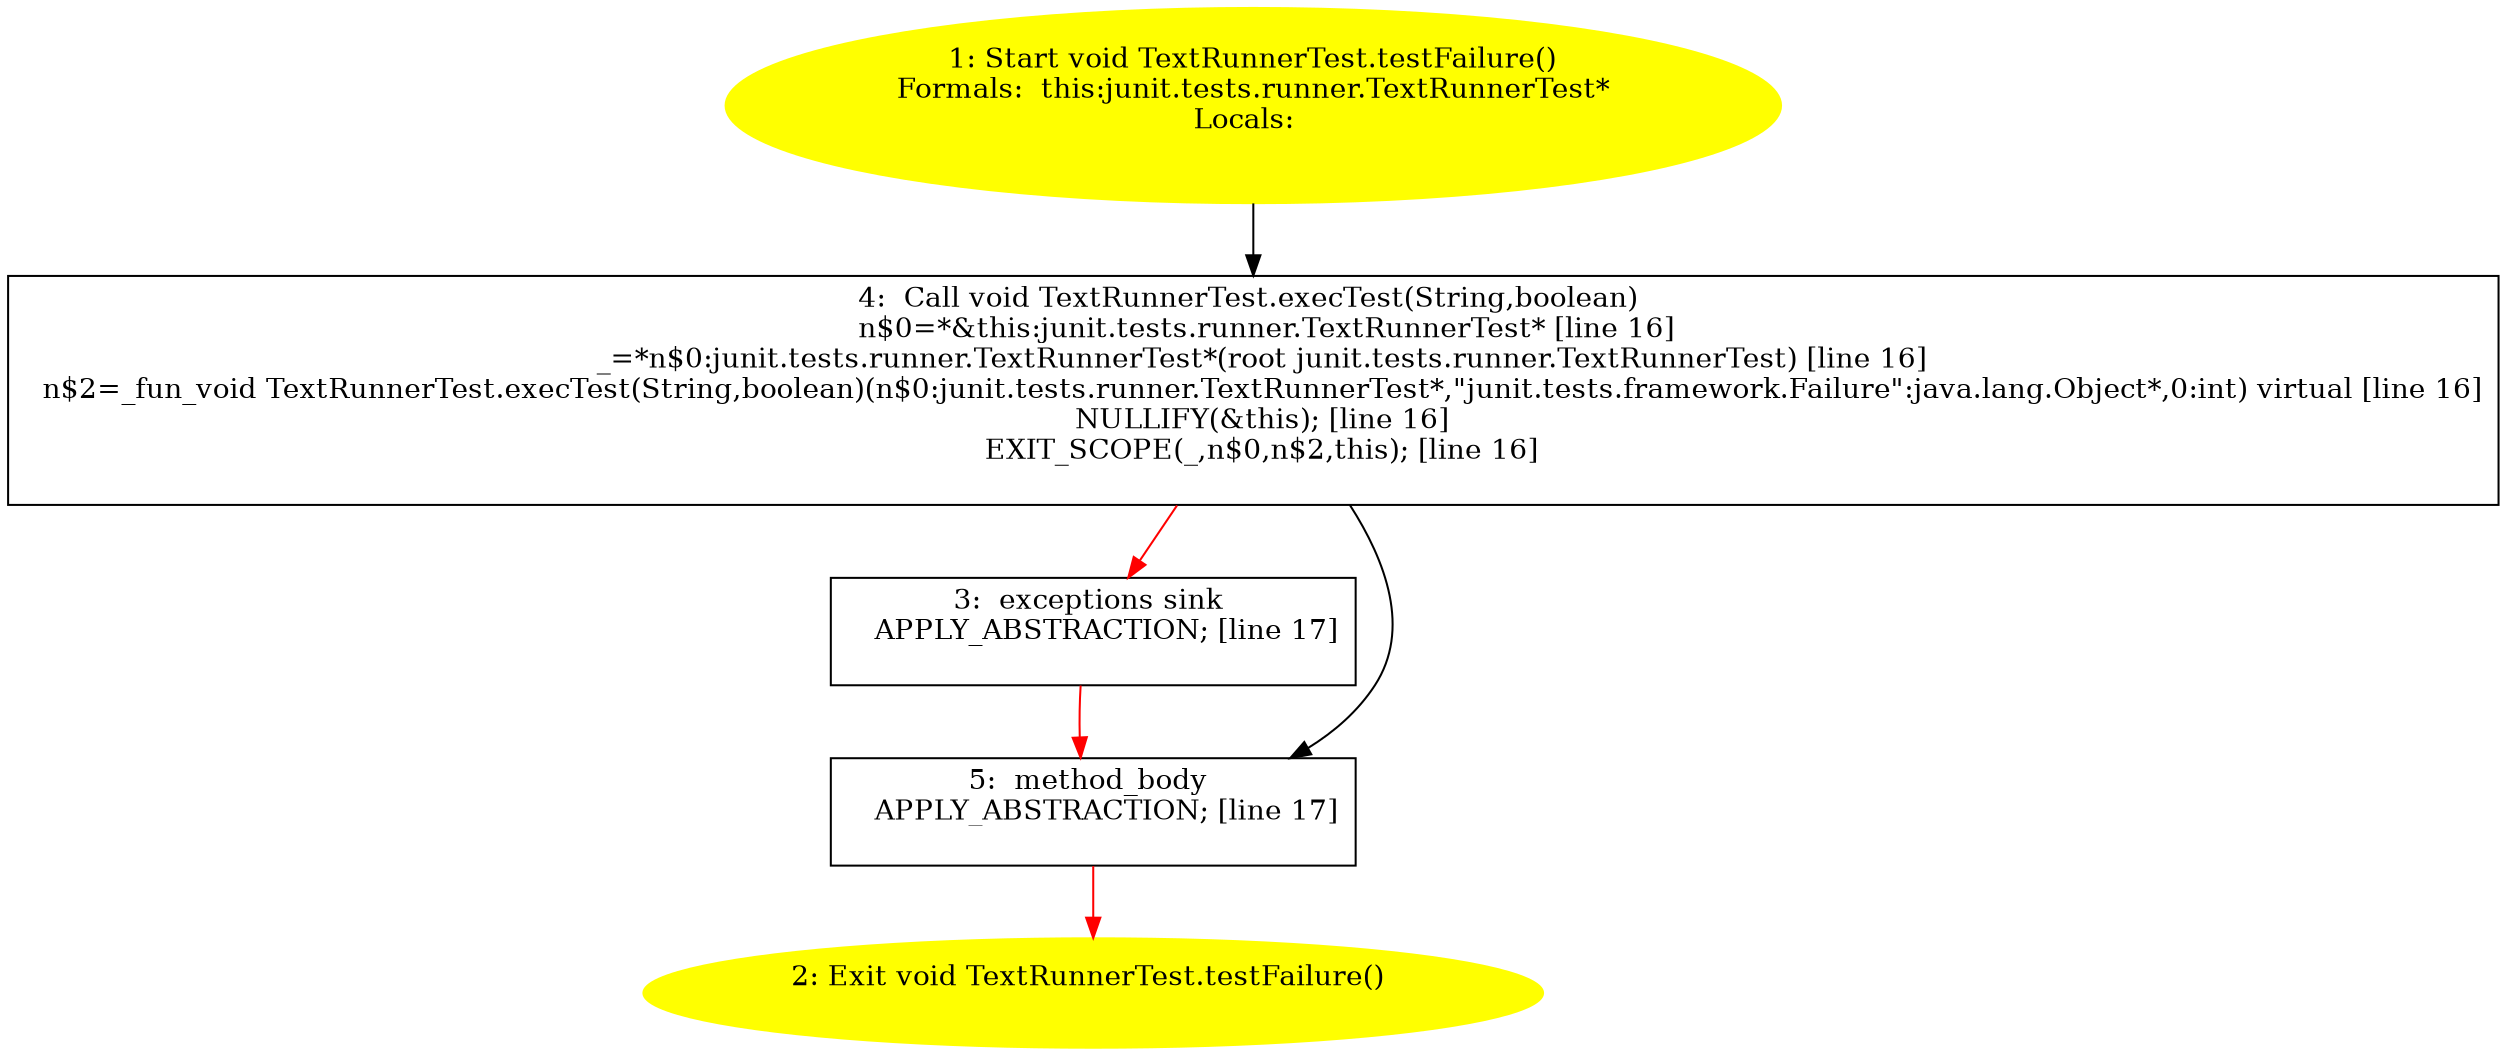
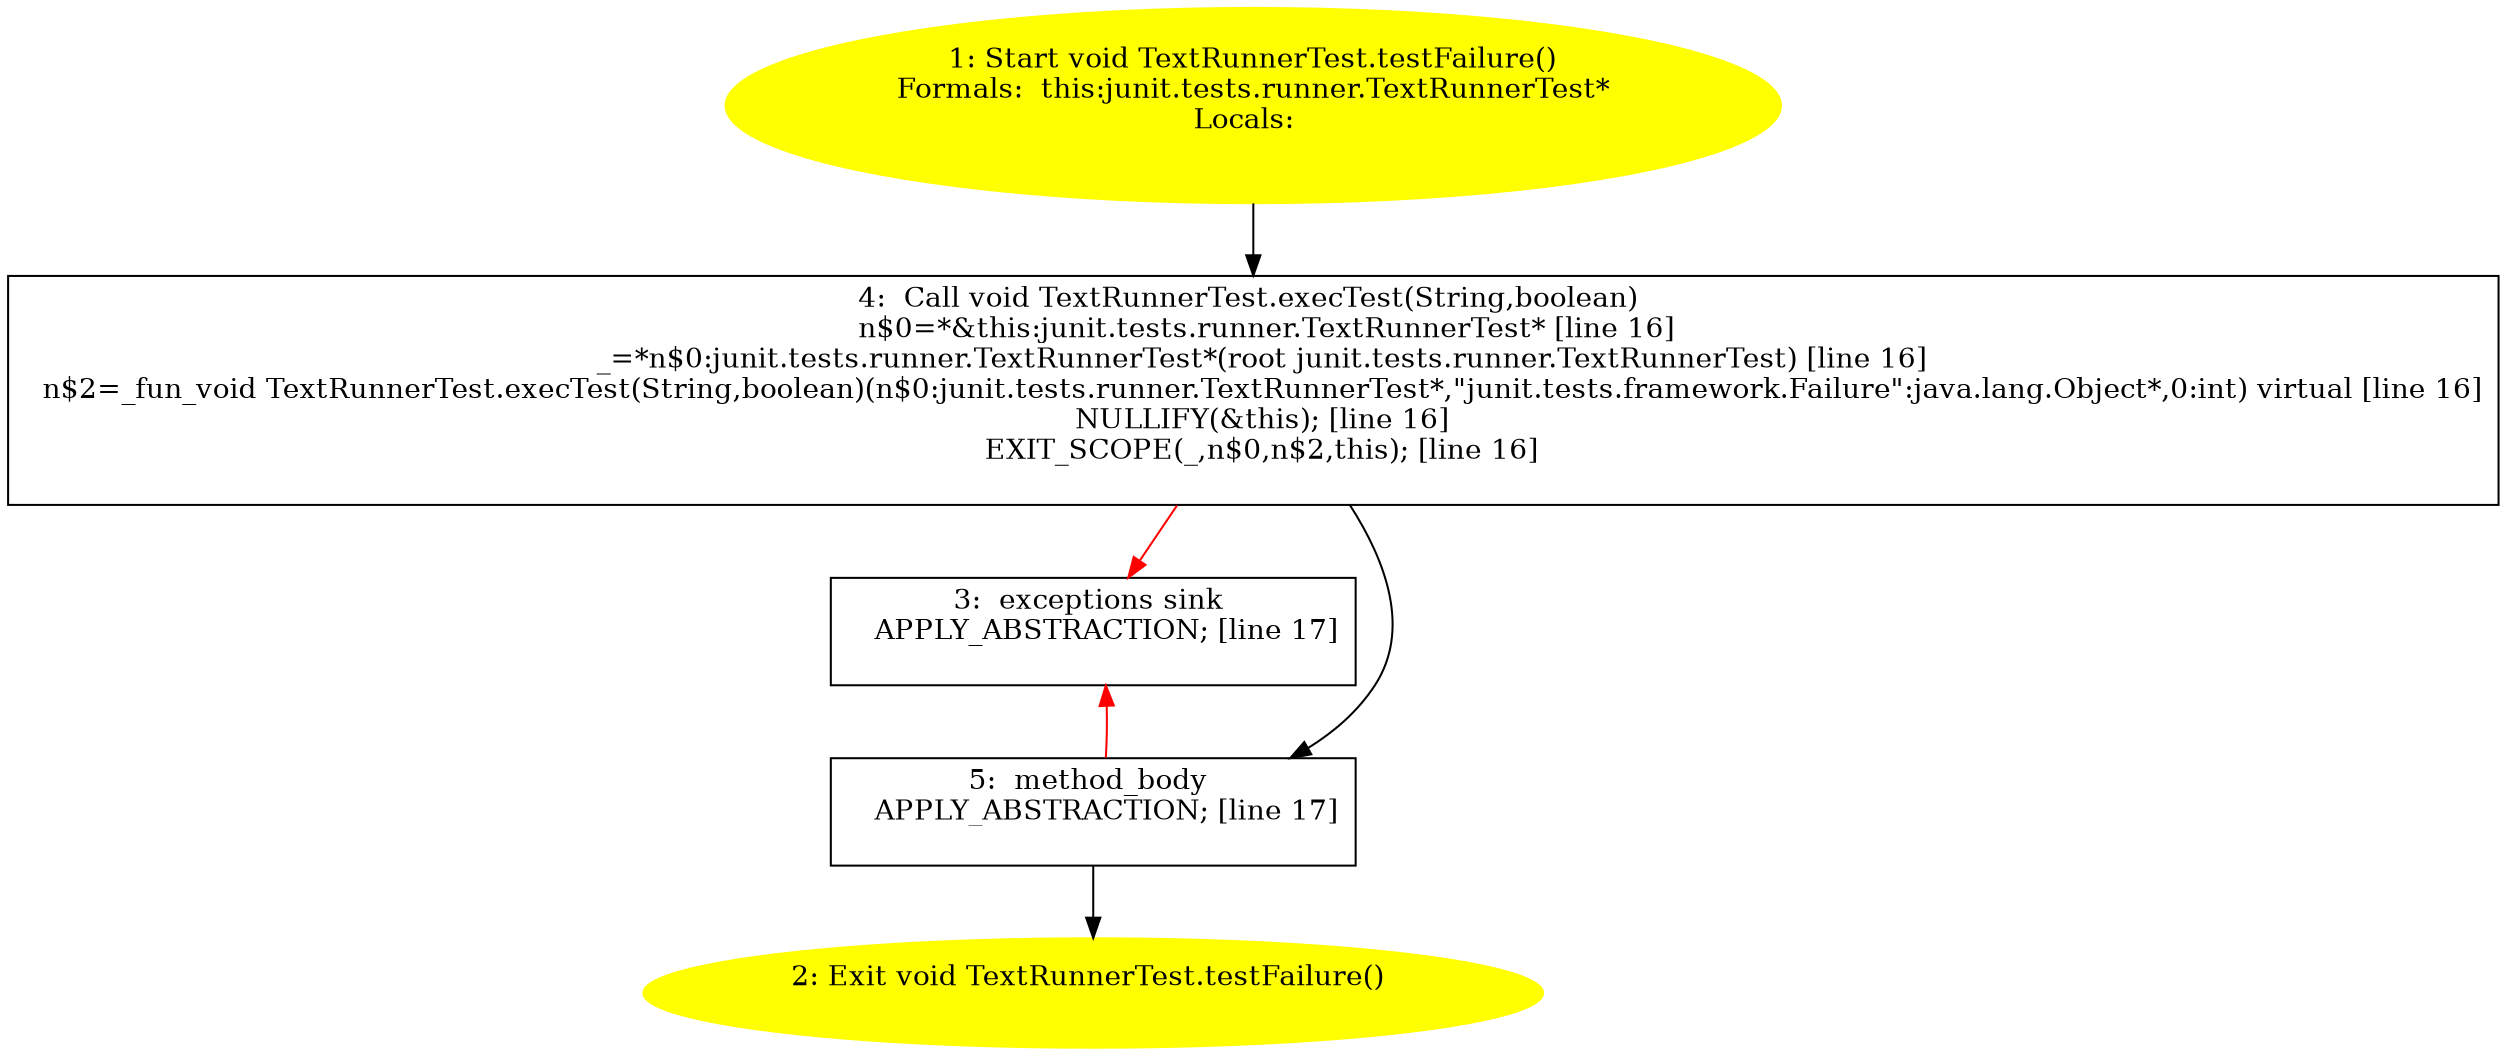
(1080, 711) -> (1107, 732)
(1093, 892) -> (1093, 892)
